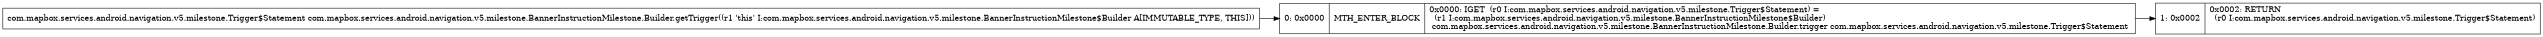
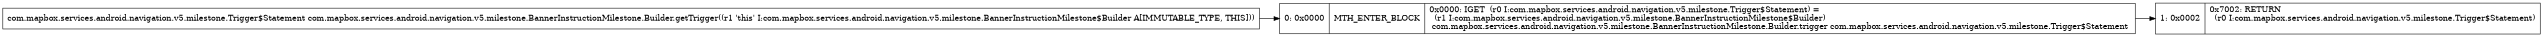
(2248, 10) -> (2248, 10)
